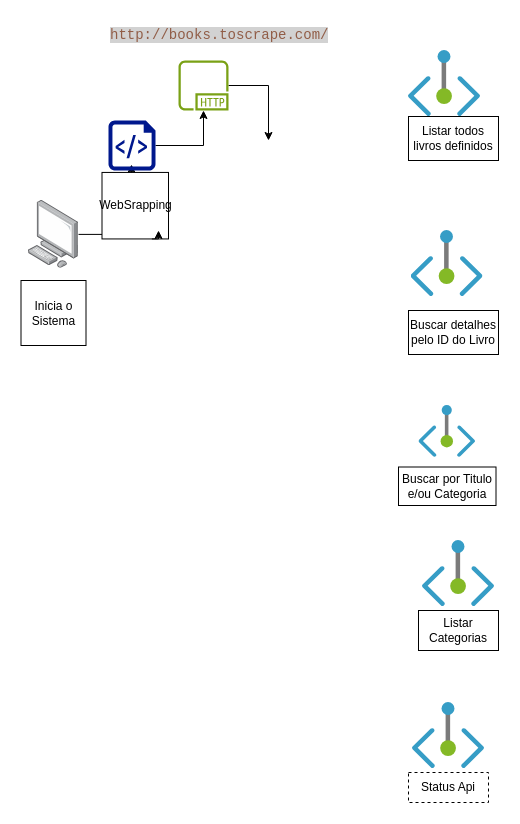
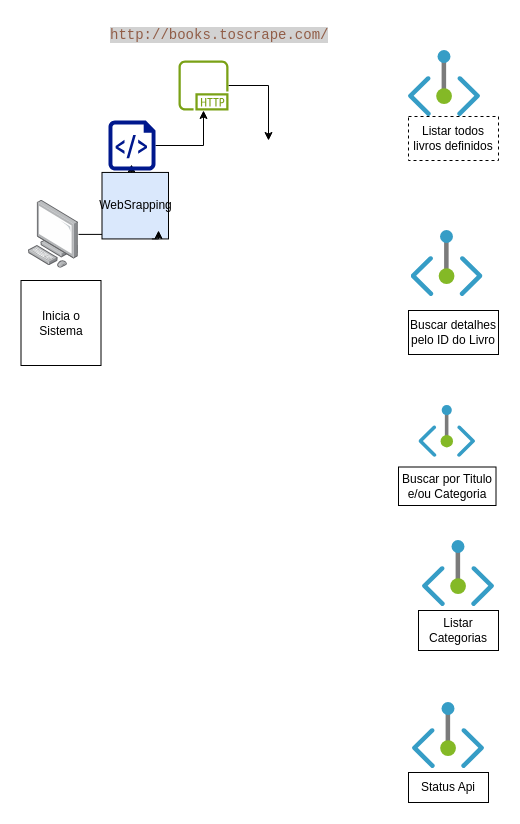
(454, 139) -> (454, 139)
(135, 206) -> (135, 206)
(54, 313) -> (61, 323)
(449, 788) -> (449, 788)
